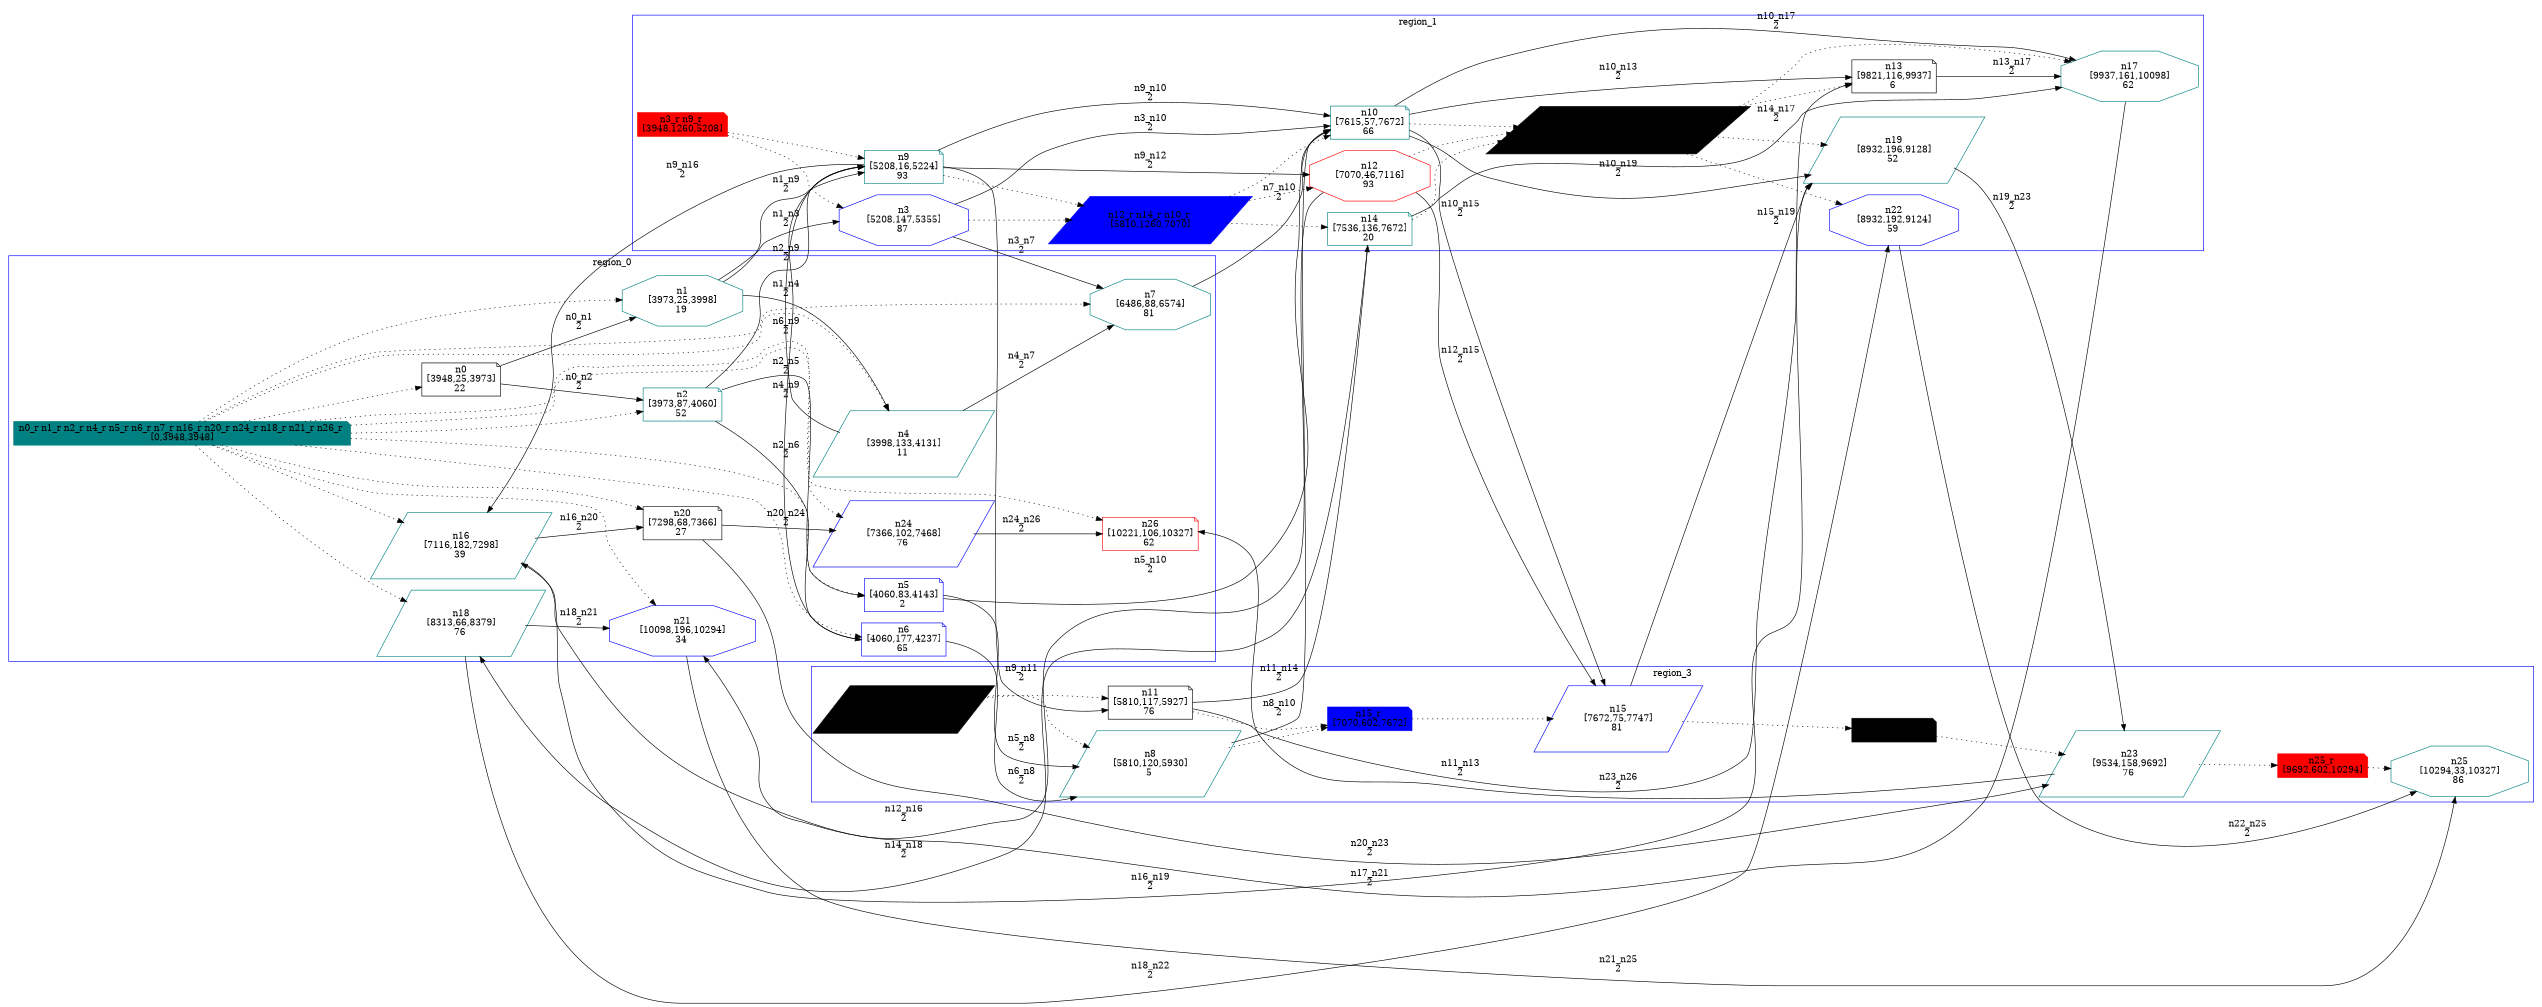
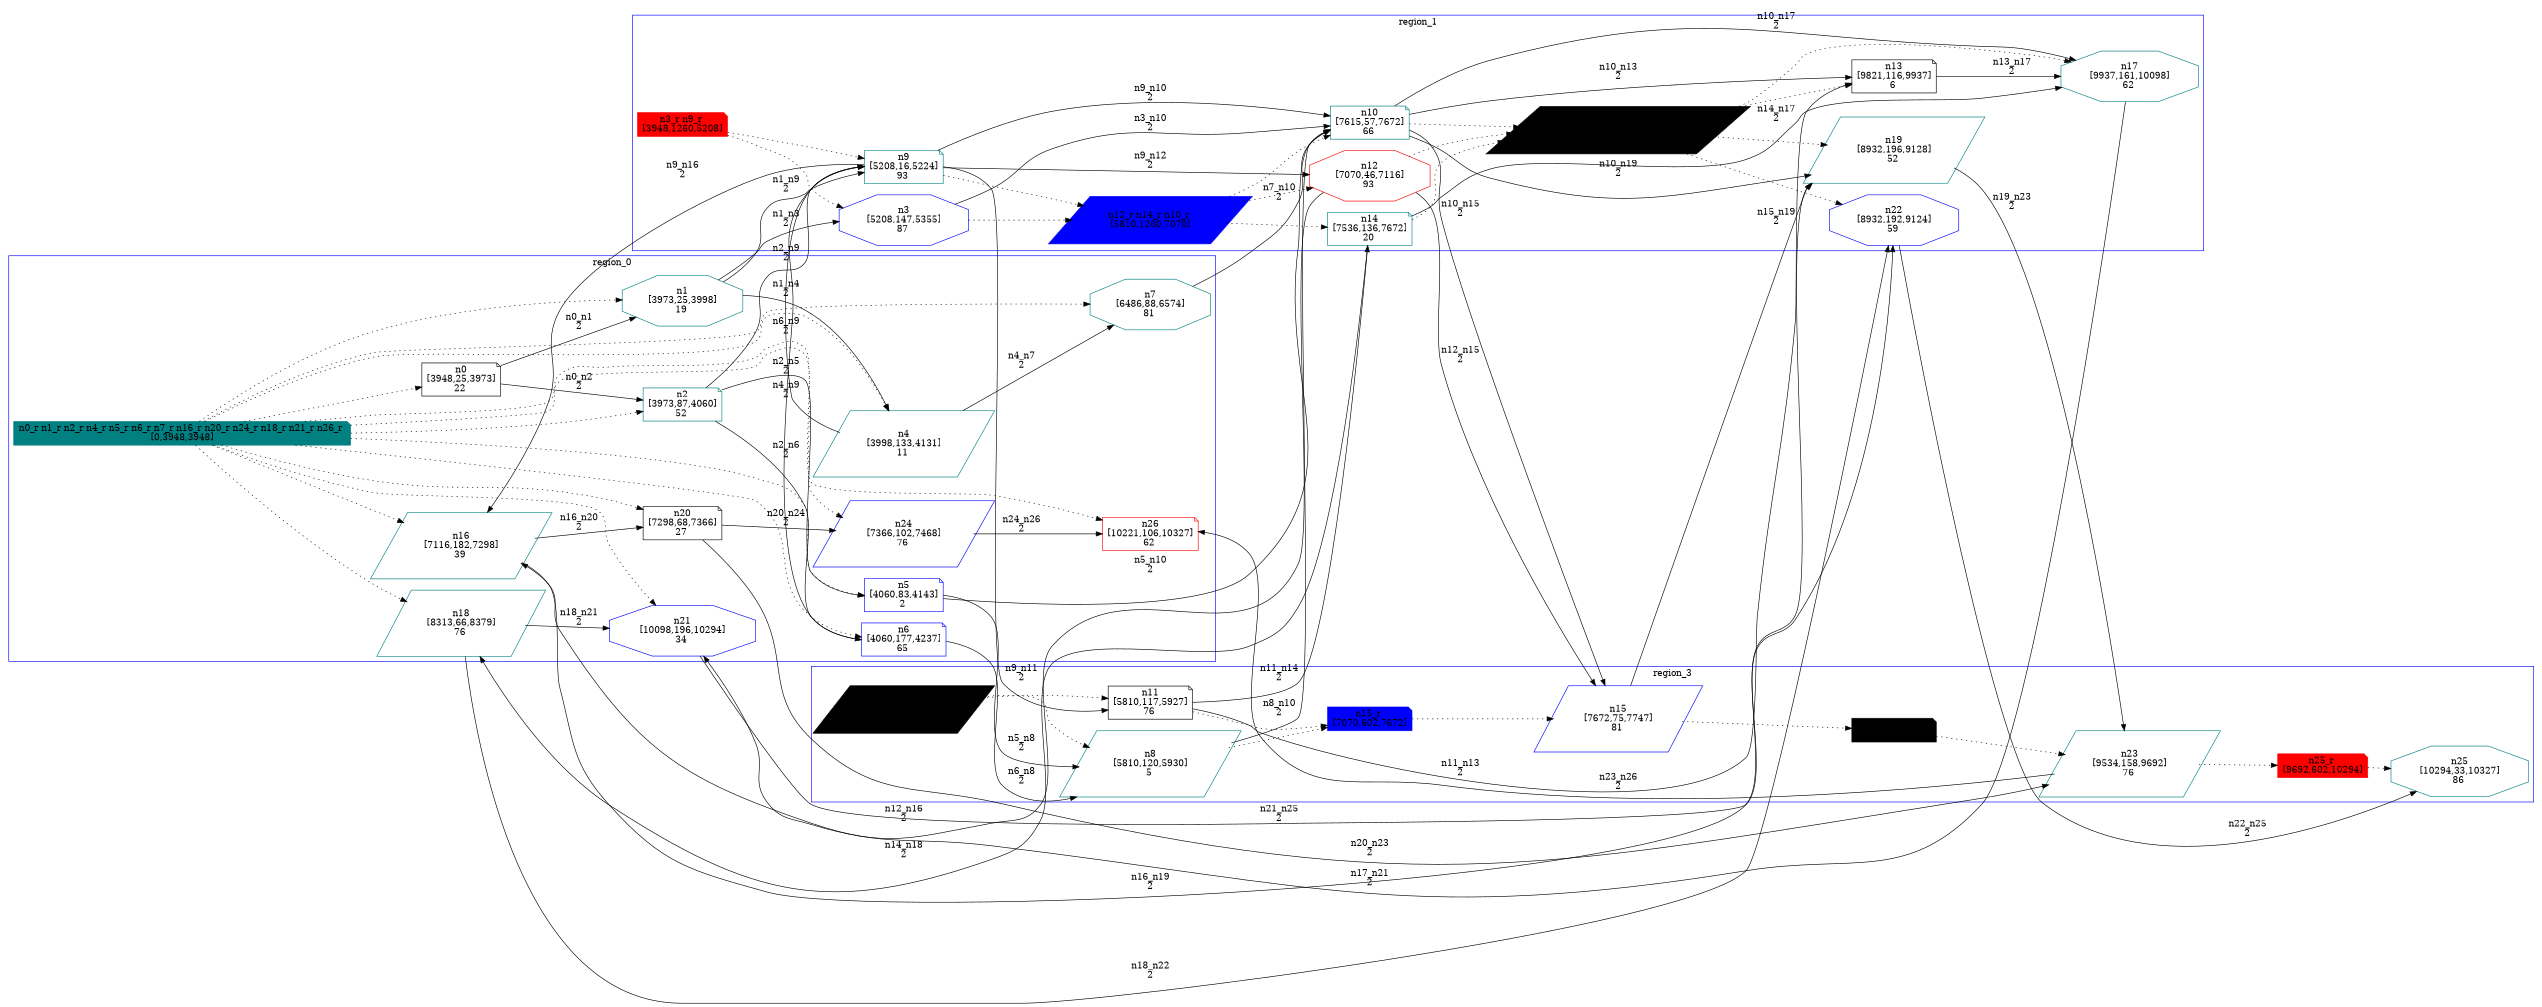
(1025, 262) -> none
(1547, 977) -> (1482, 821)
